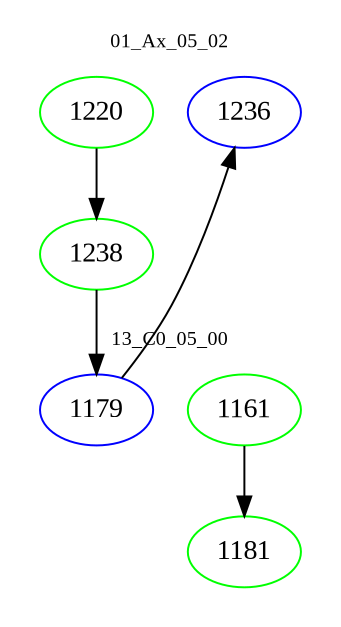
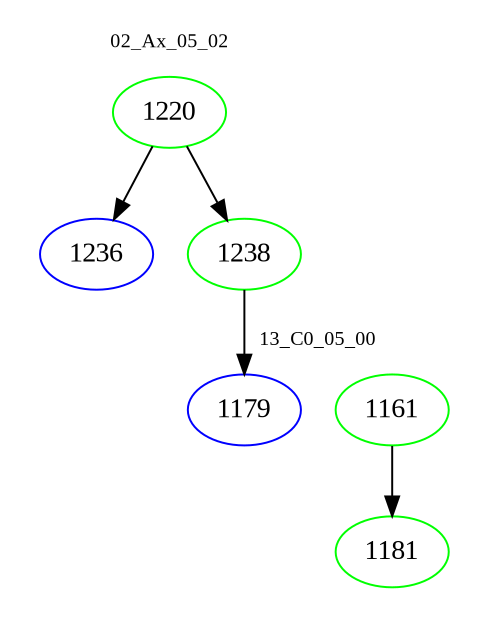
(170, 42) -> (170, 42)
(185, 278) -> (138, 174)
